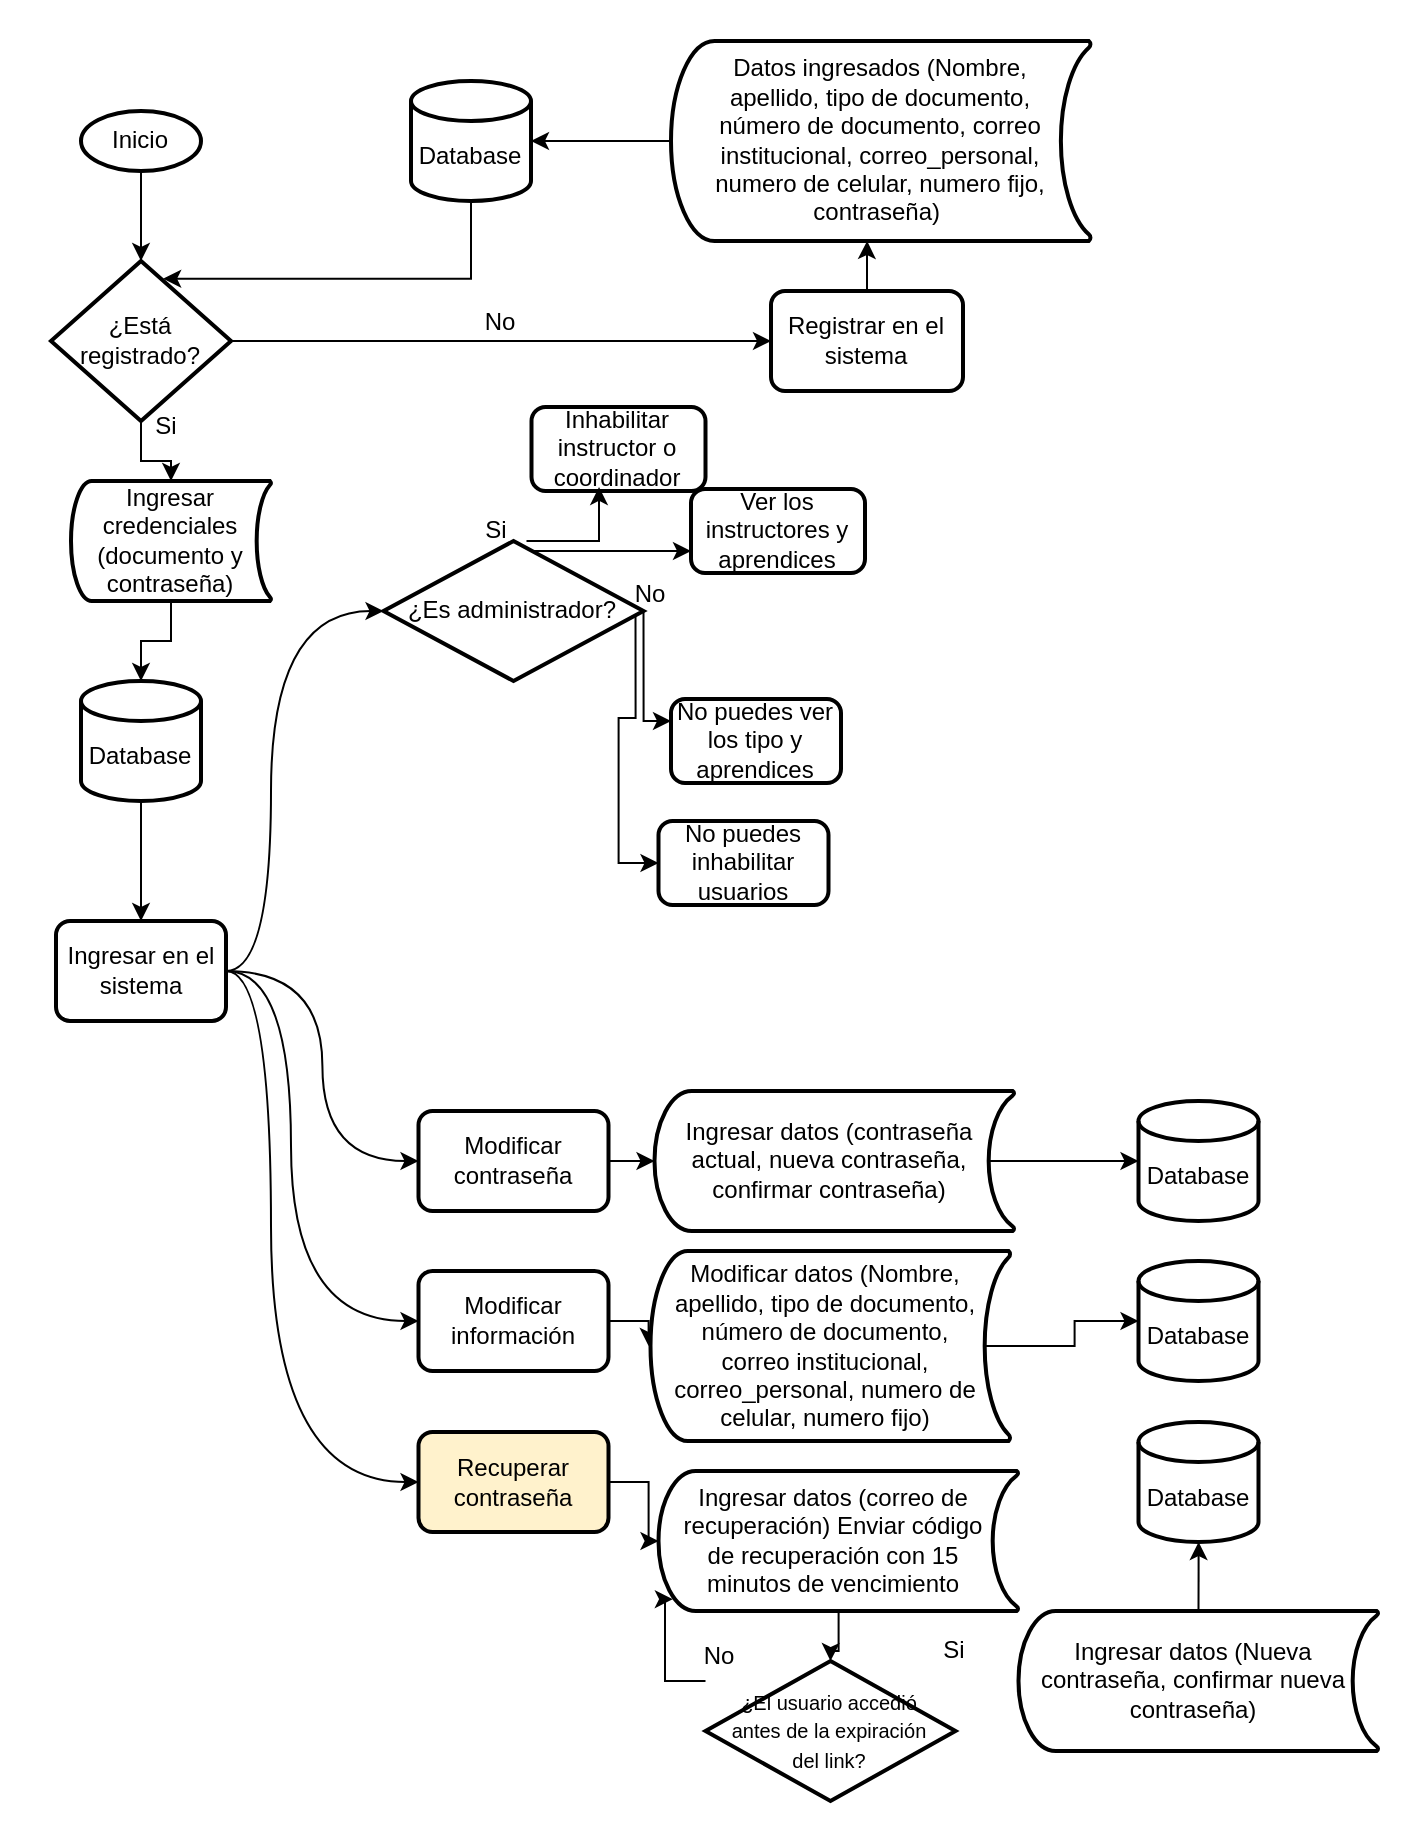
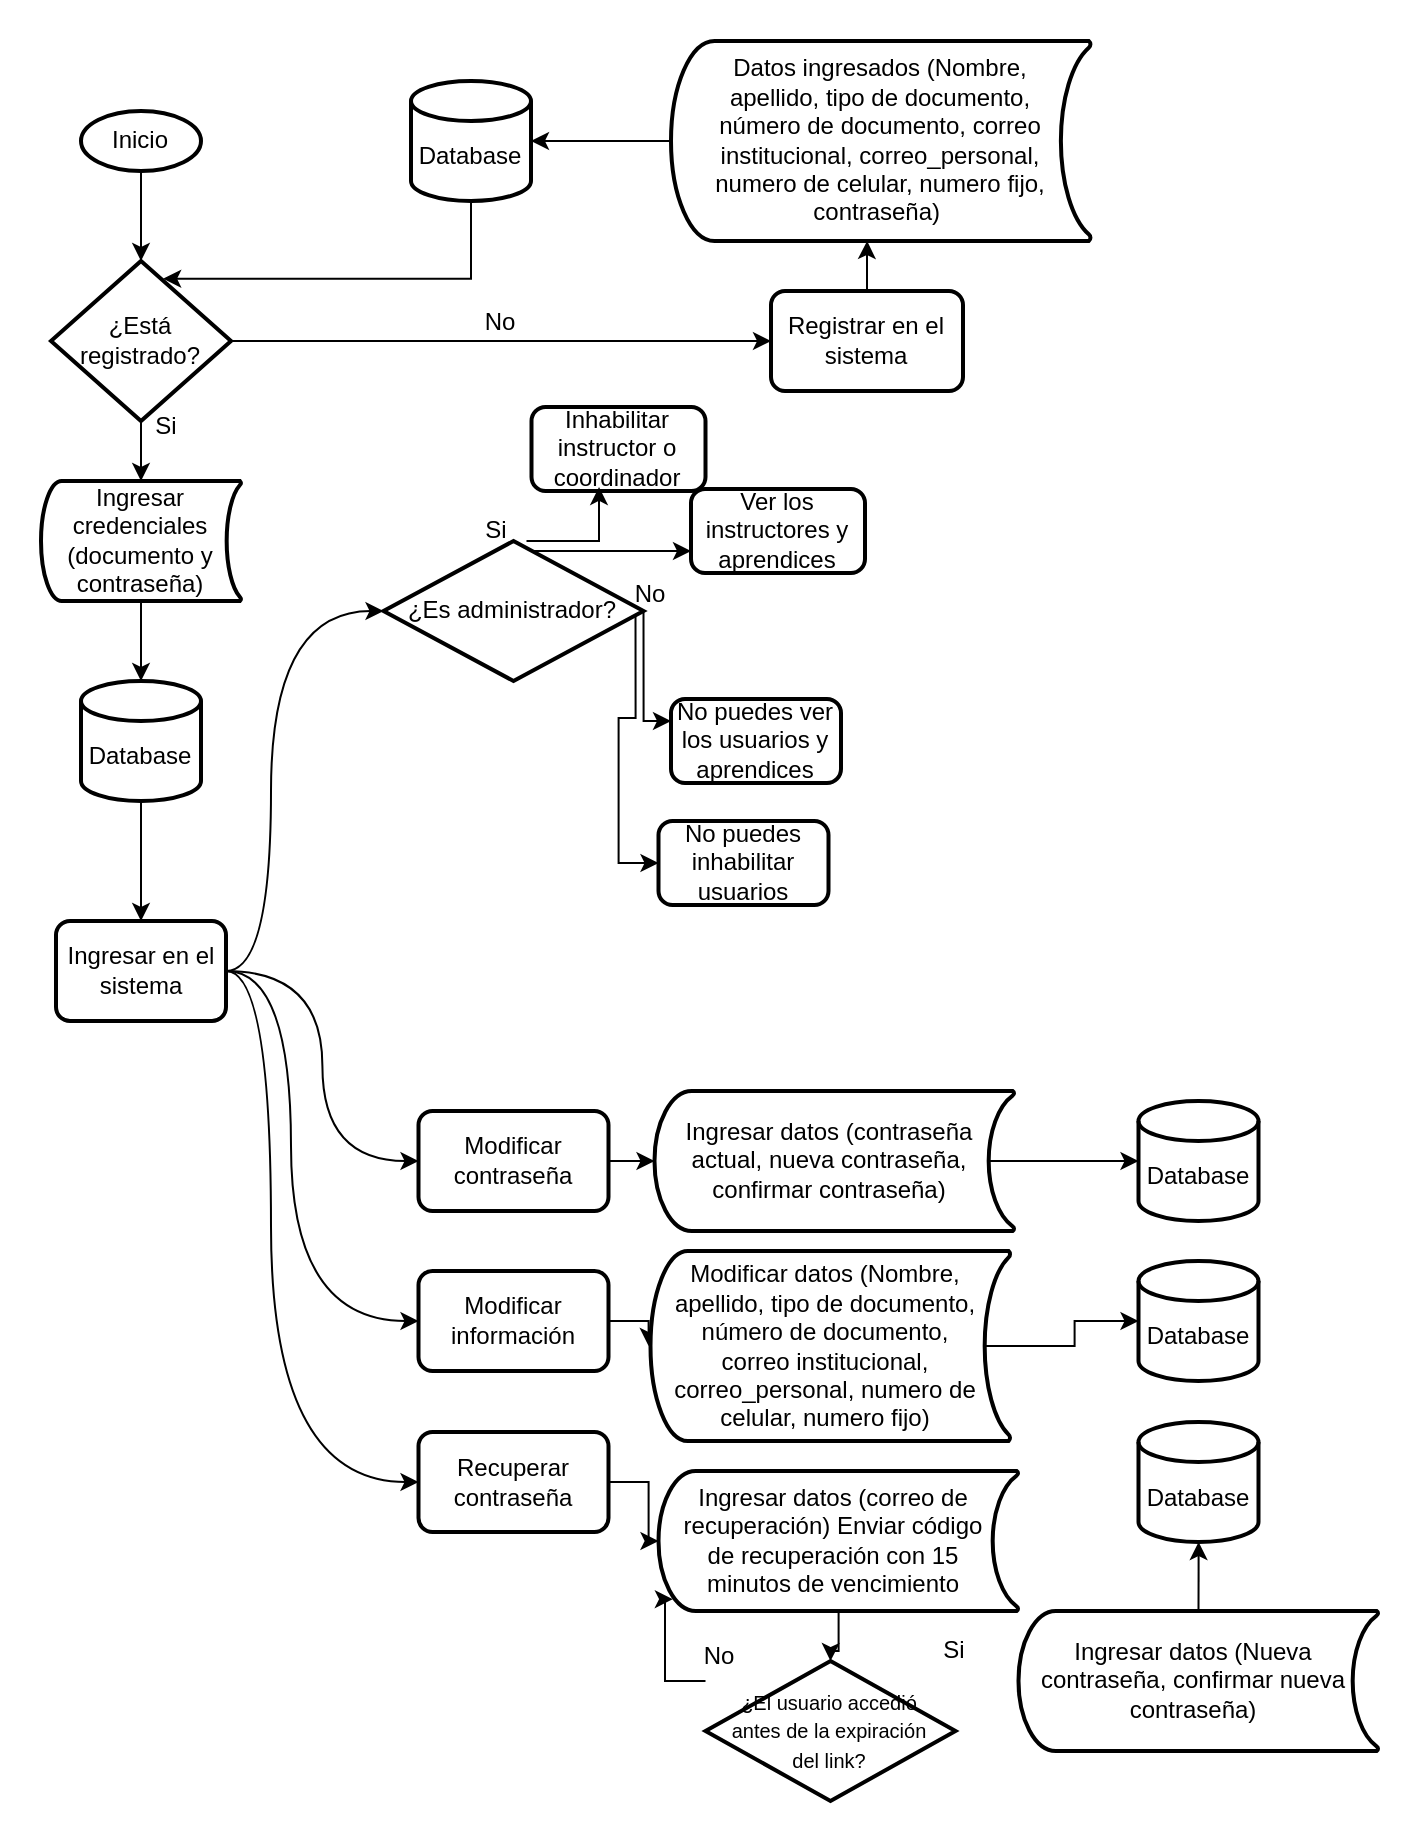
(171, 541) -> (141, 541)
(756, 741) -> (756, 741)
(514, 1482) -> (514, 1482)
